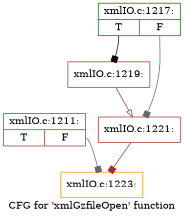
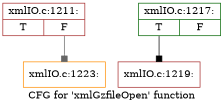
(139, 130) -> none
